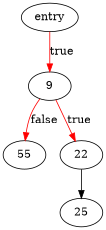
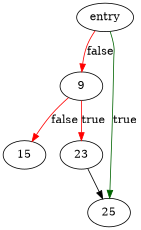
(62, 52) -> (100, 52)
none -> (113, 111)
(24, 155) -> (24, 155)
(81, 155) -> (81, 155)
